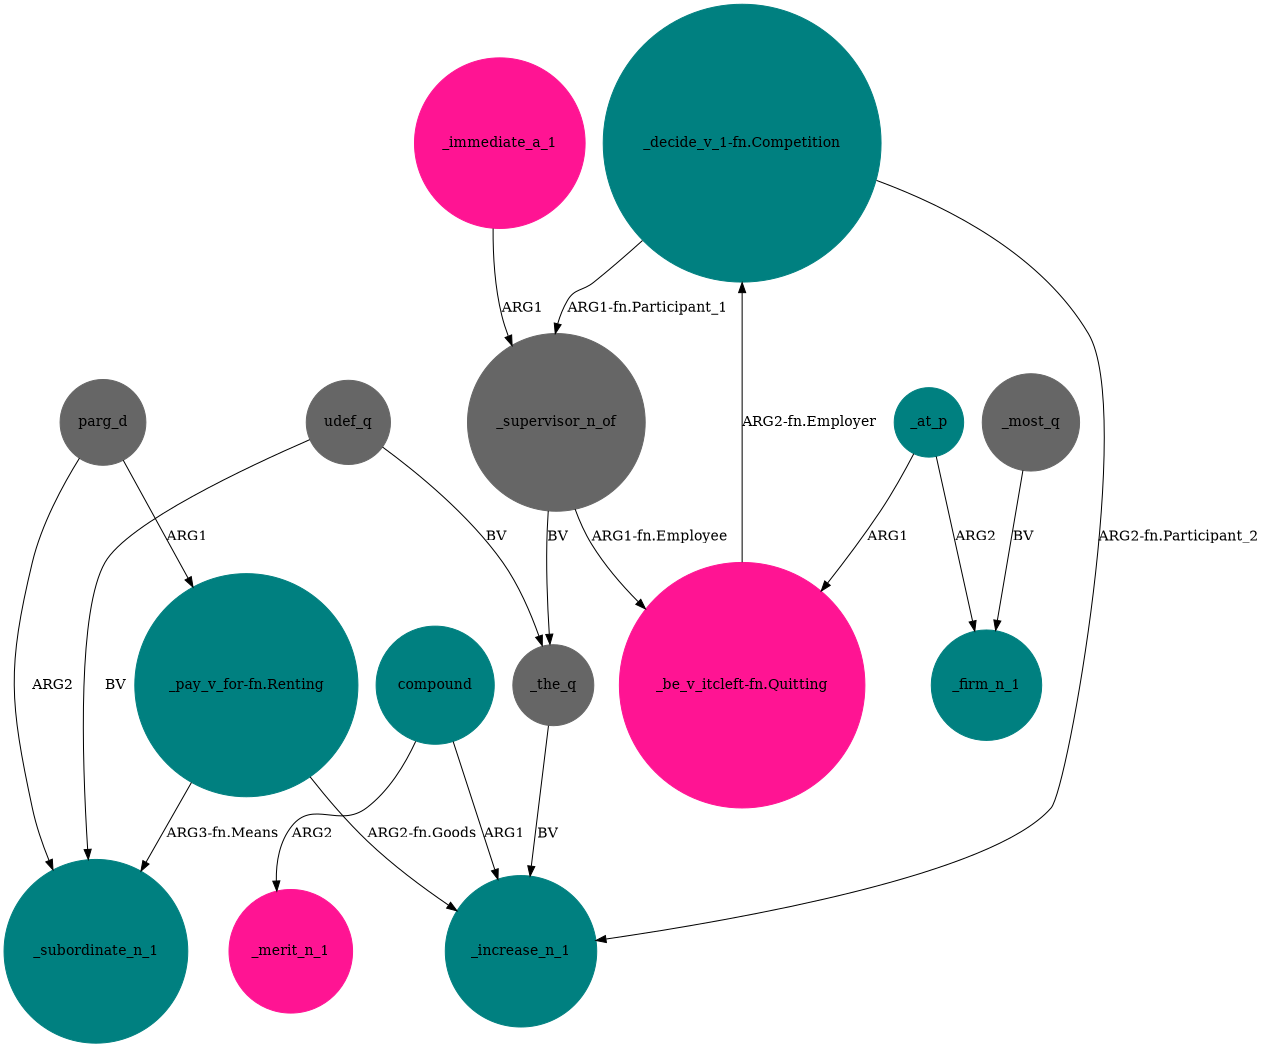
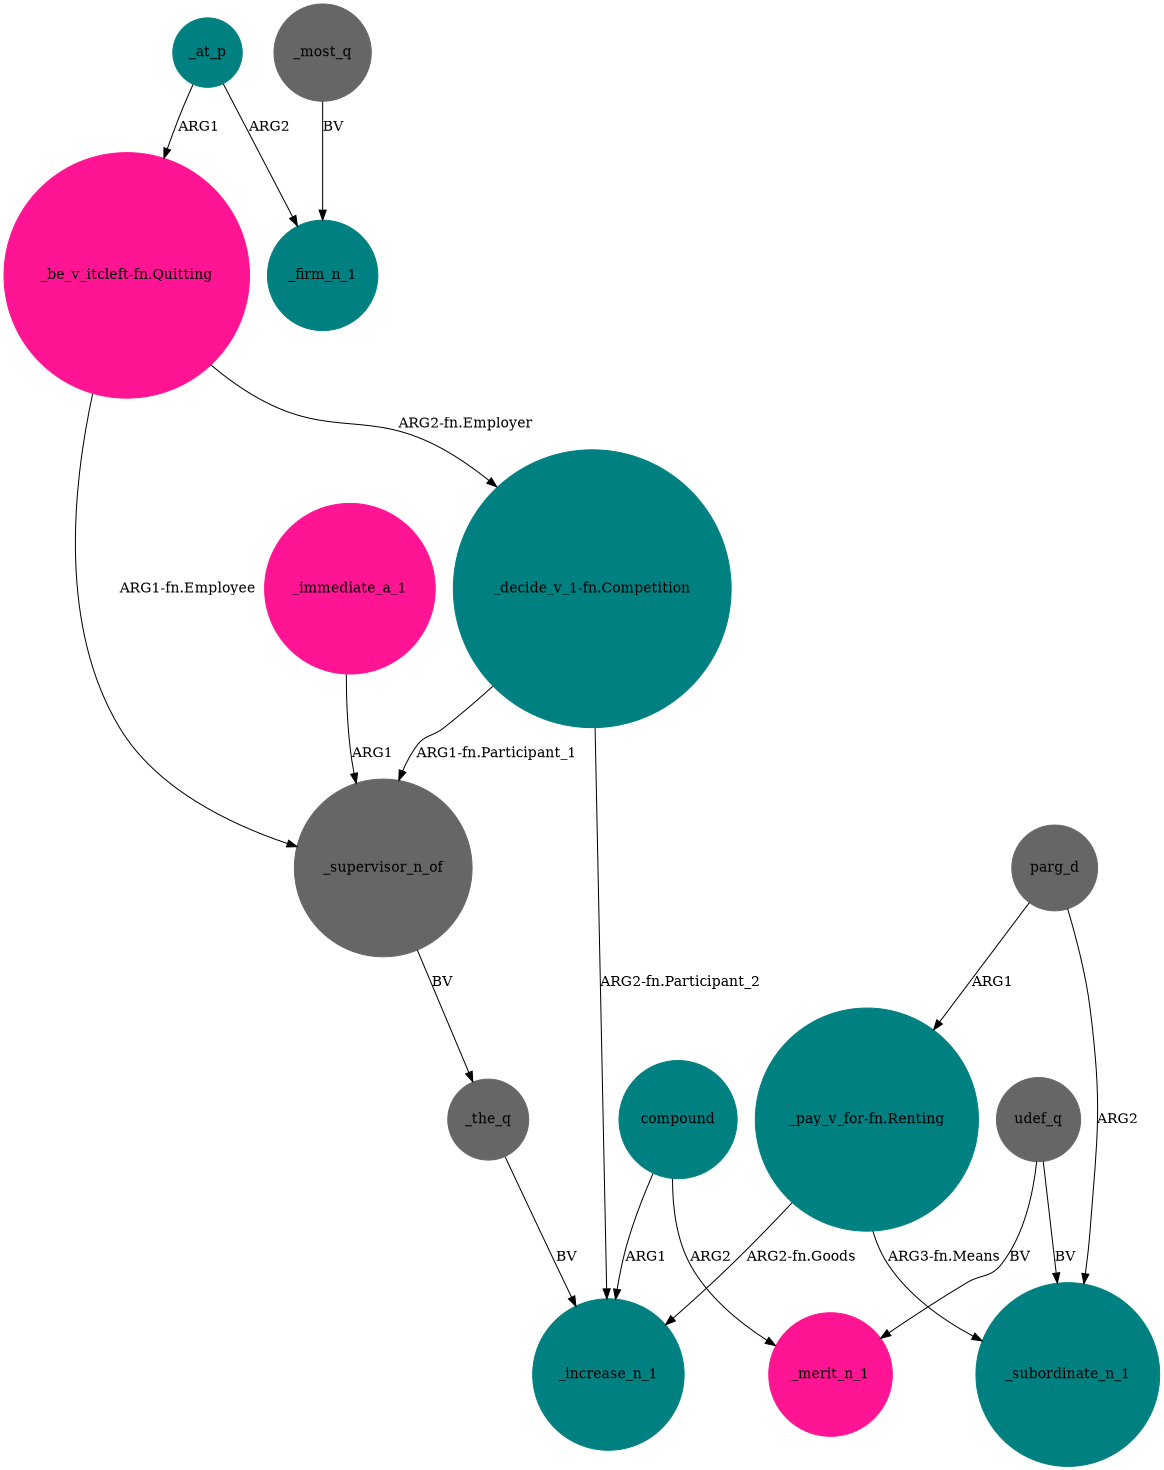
(476, 529) -> (993, 1272)
(601, 559) -> (93, 666)
